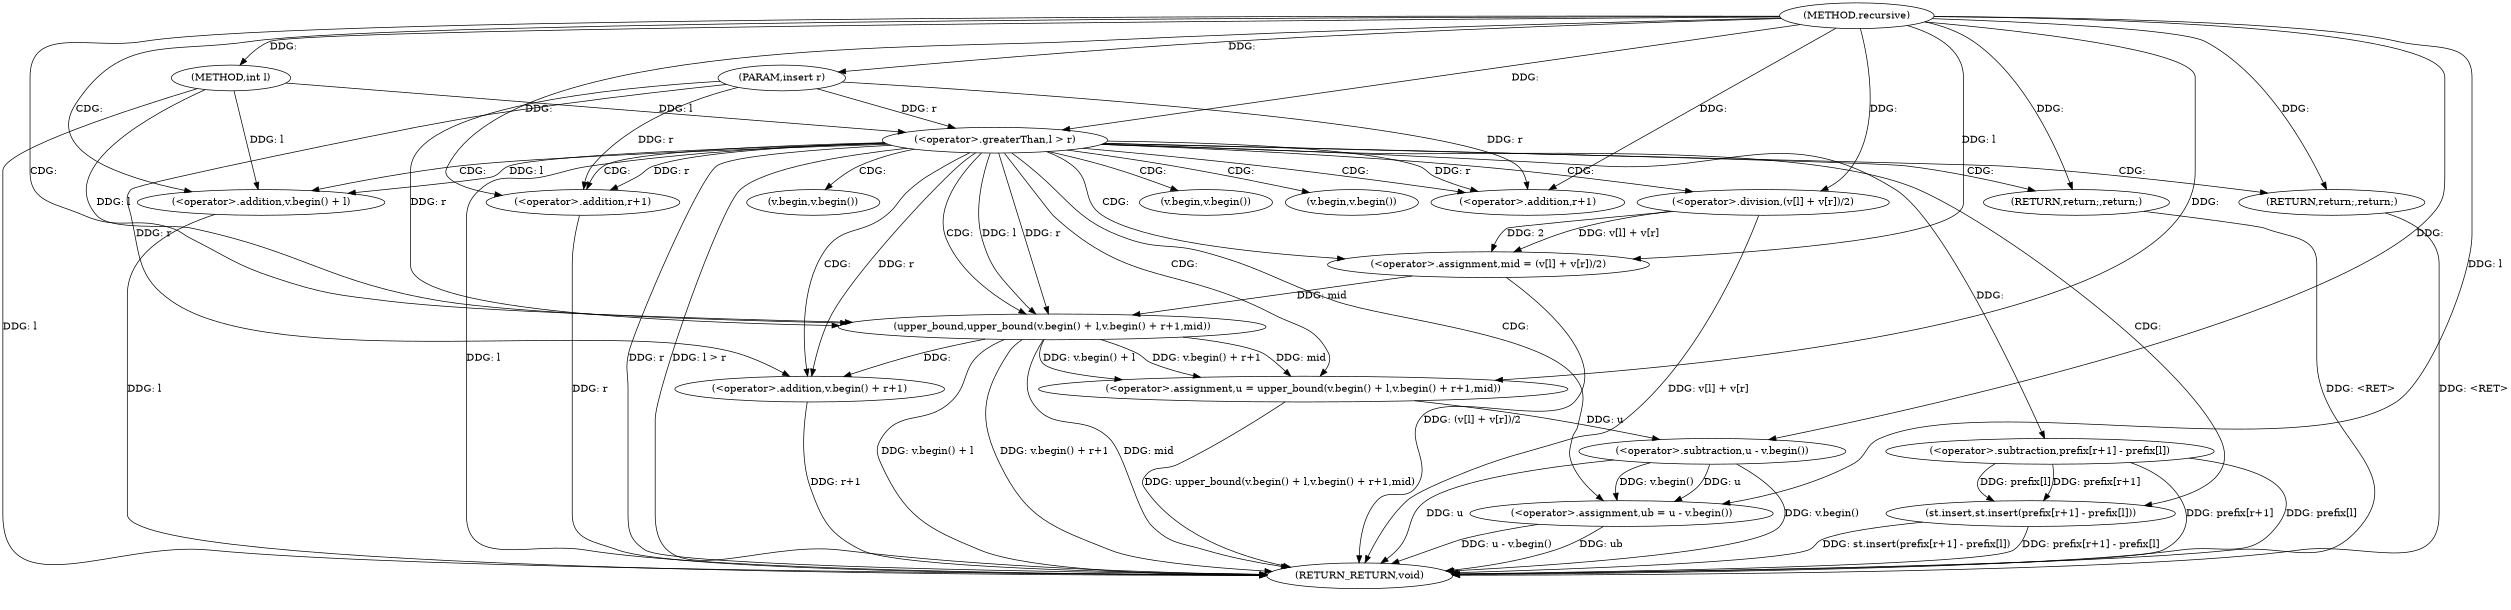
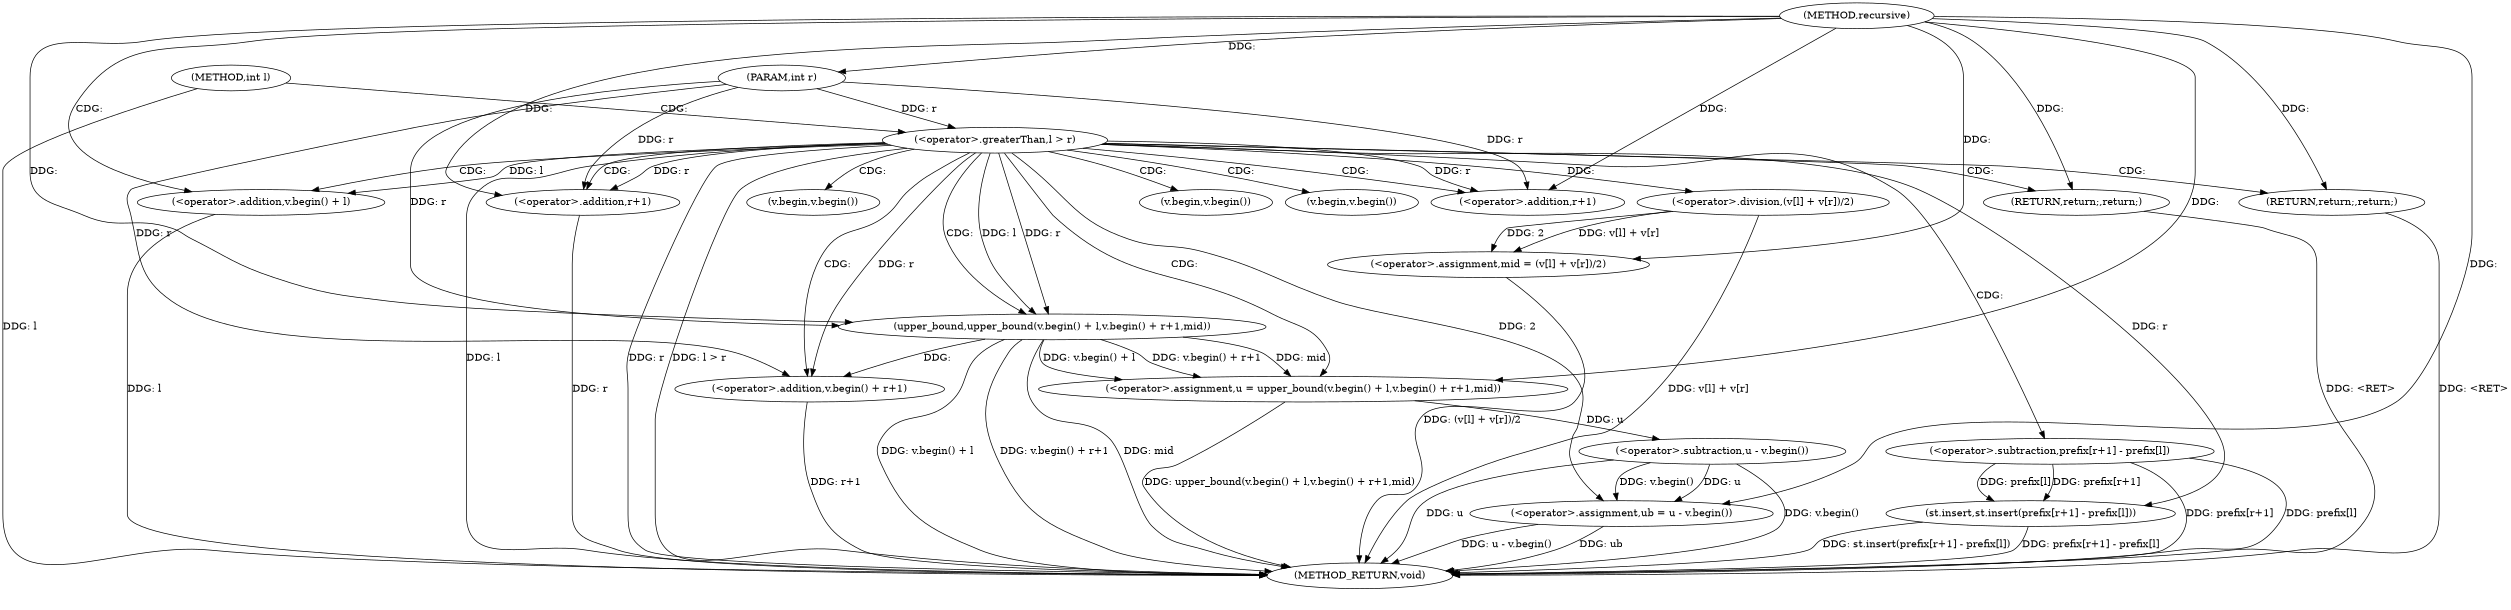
(1009, 24) -> none
(1435, 77) -> none
(782, 78) -> (782, 78)
(676, 109) -> (676, 109)
(1869, 115) -> none
(245, 137) -> none
(1979, 140) -> (1979, 140)
(45, 171) -> (45, 171)
(1583, 171) -> (1583, 171)
(2441, 201) -> none
(1174, 239) -> none
(2485, 265) -> (2485, 265)
(370, 285) -> none
(1276, 295) -> none
(1992, 296) -> (1992, 296)
(1517, 327) -> (1517, 327)
(2150, 327) -> (2150, 327)
(1360, 576) -> (1360, 576)
